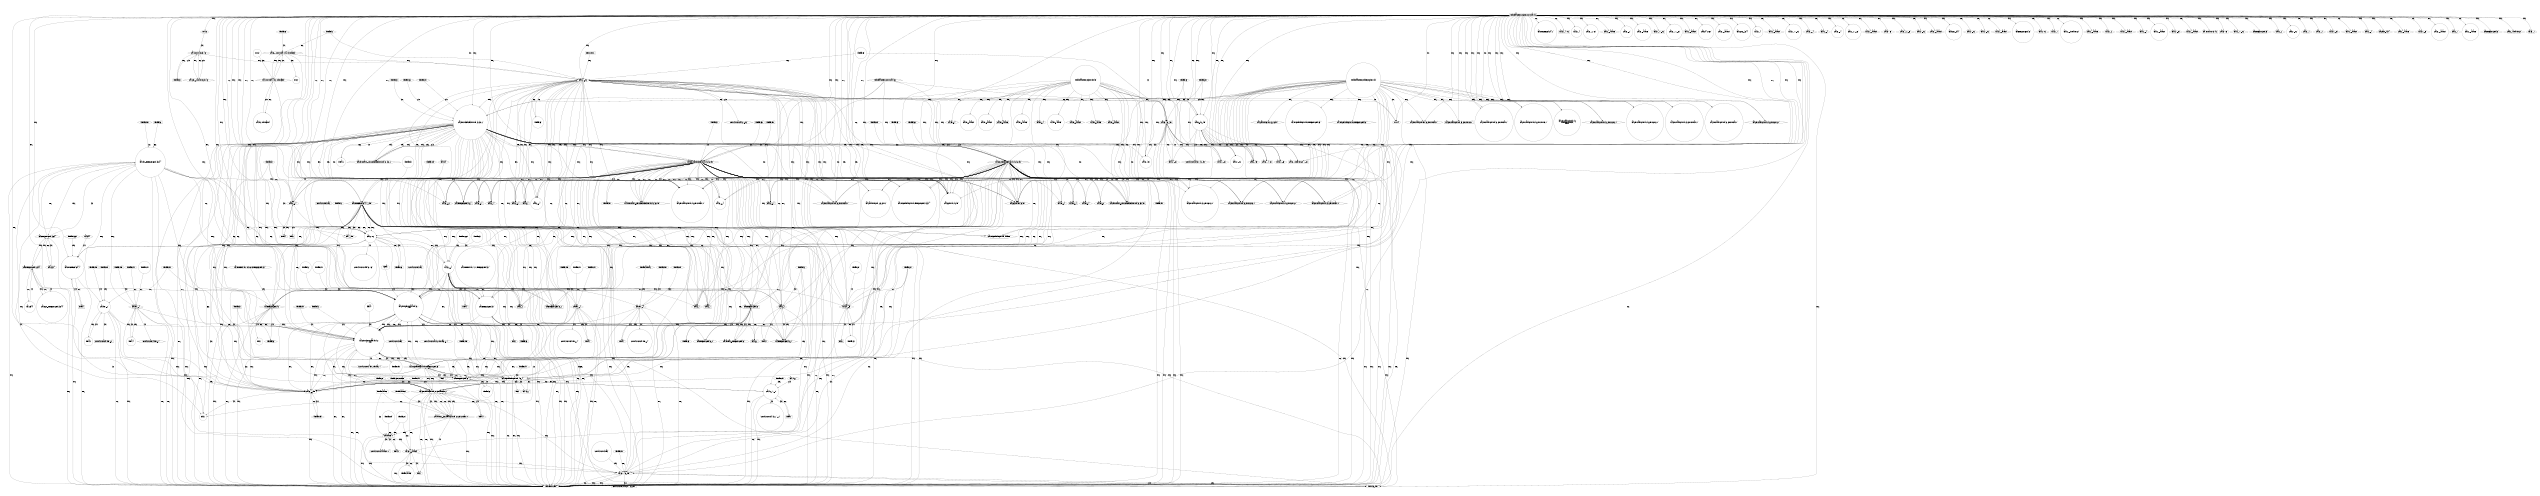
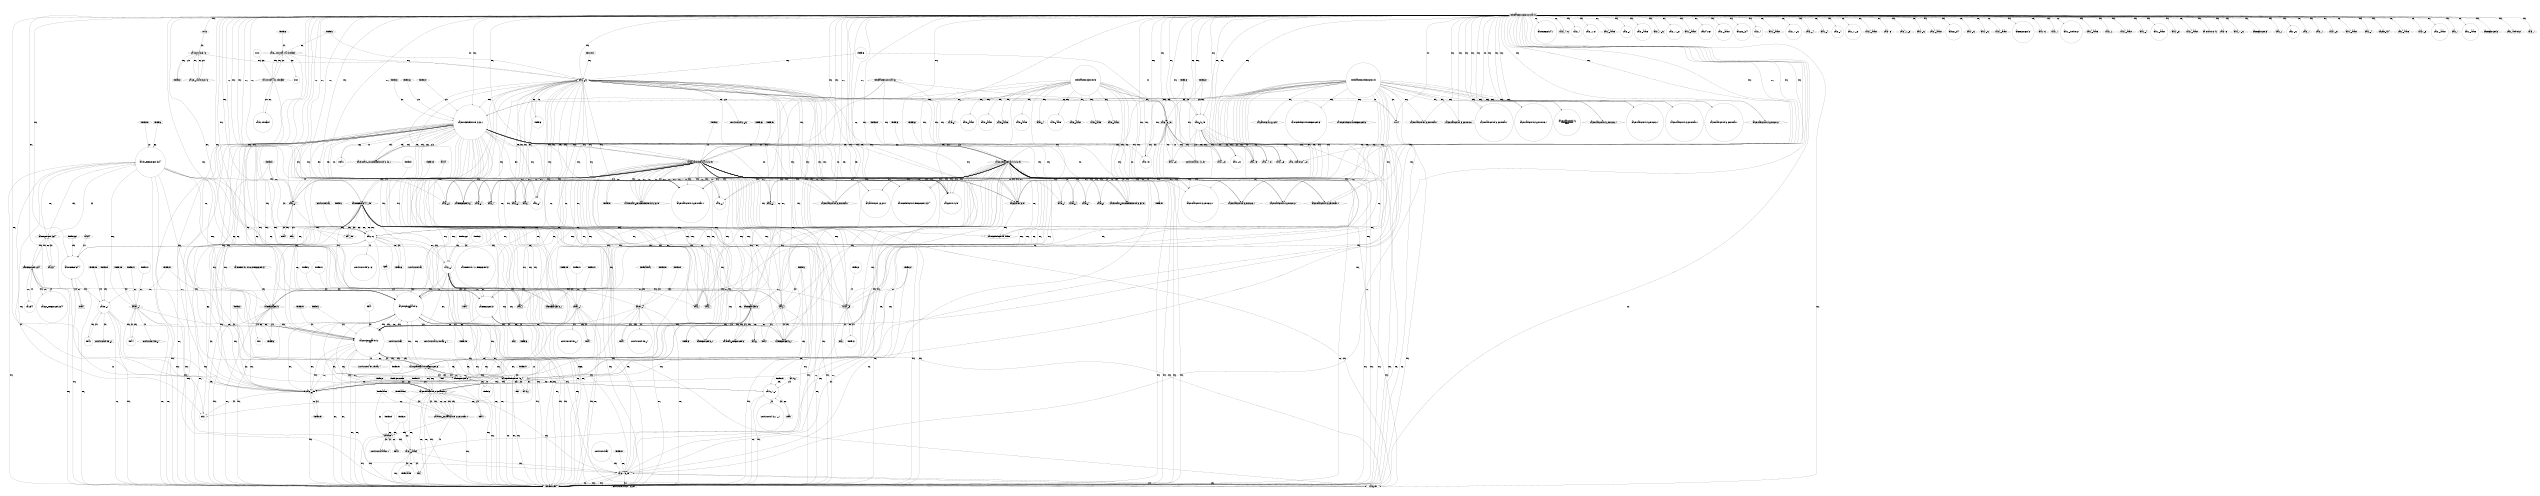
(1172, 100) -> none
(1326, 171) -> none
(636, 227) -> (1008, 220)
(100, 230) -> (83, 289)
(1347, 479) -> (1383, 468)
(1373, 487) -> (1373, 487)
